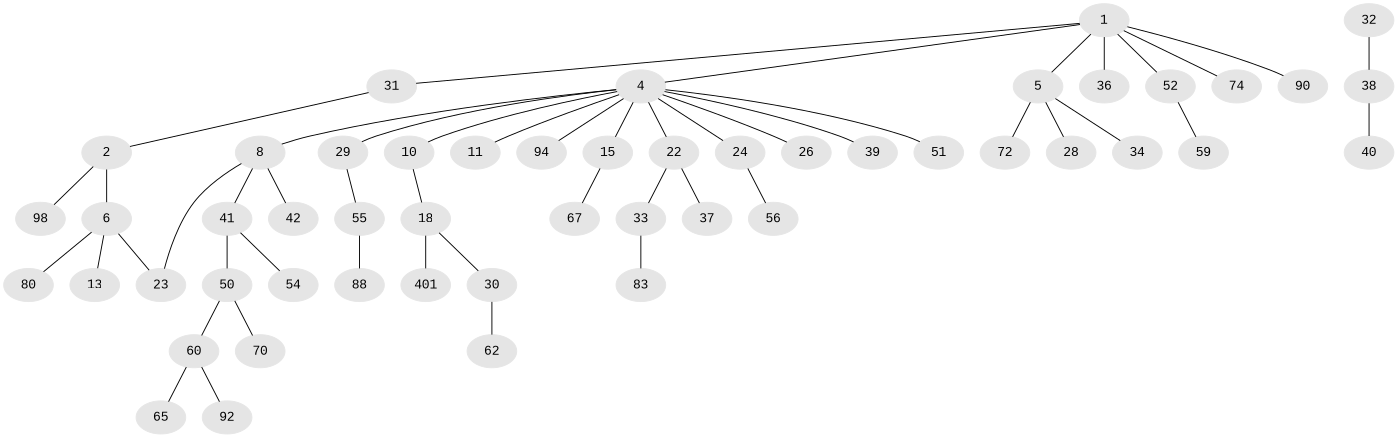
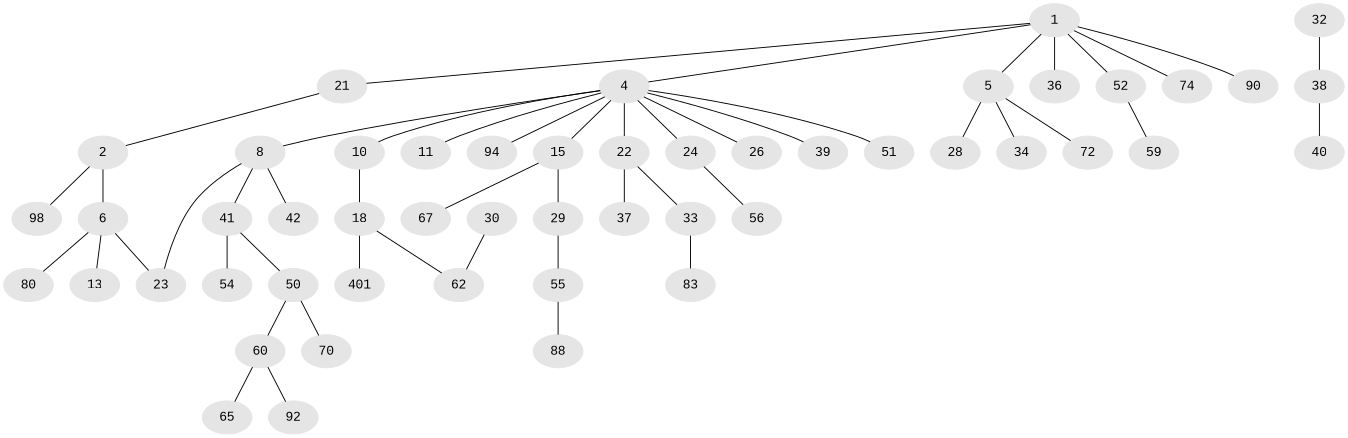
(392, 86) -> (342, 86)
(456, 115) -> (558, 186)
(459, 252) -> (409, 252)
